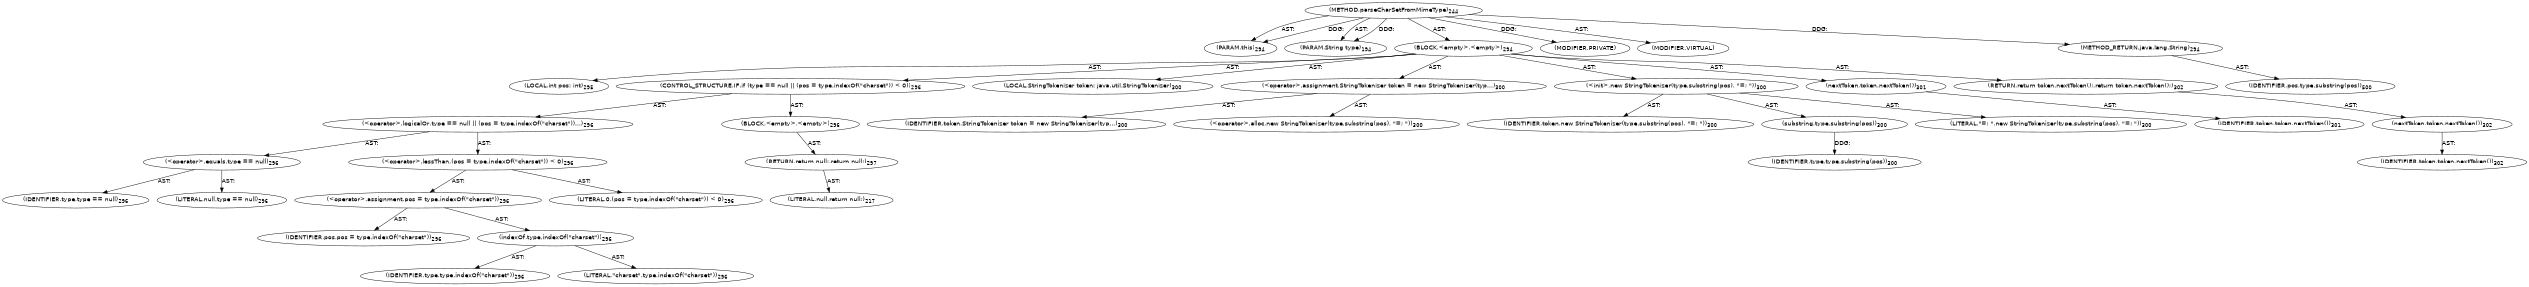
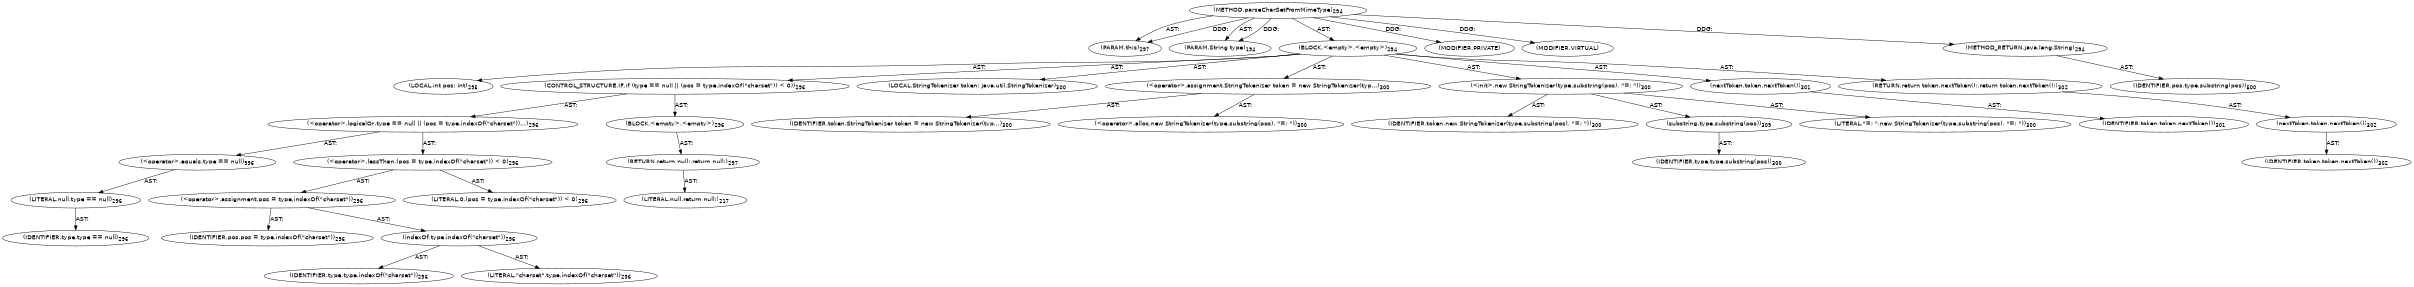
(1453, 10) -> (1338, 10)
(1583, 29) -> (1468, 29)
(1260, 48) -> (1144, 48)
(1882, 124) -> (1767, 124)
(1844, 143) -> (1727, 143)
(274, 162) -> (249, 162)
(151, 181) -> (76, 217)
